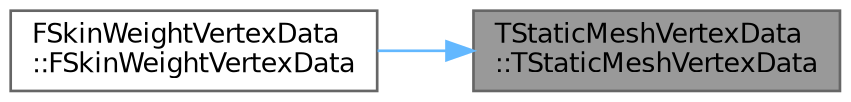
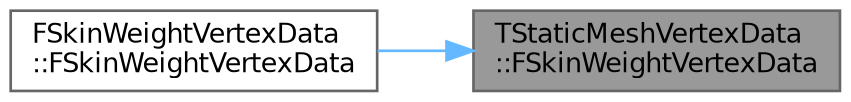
(657, 51) -> (657, 51)
